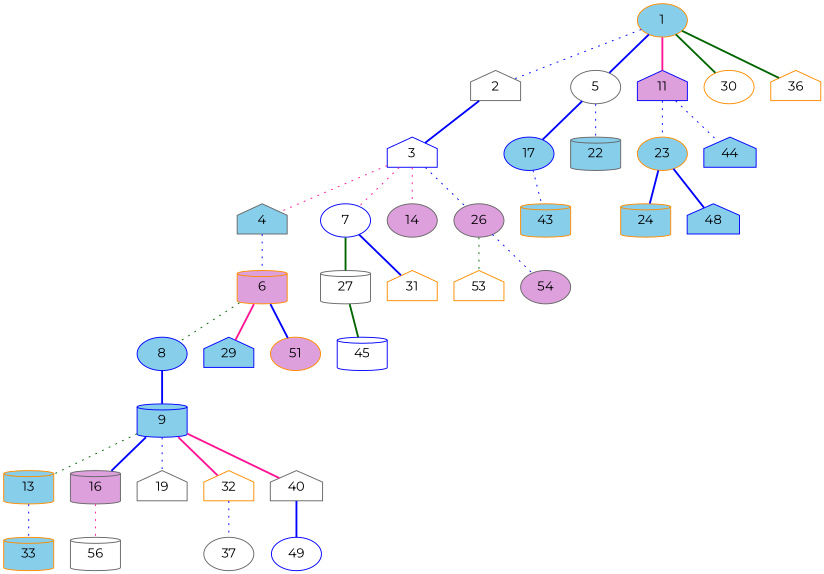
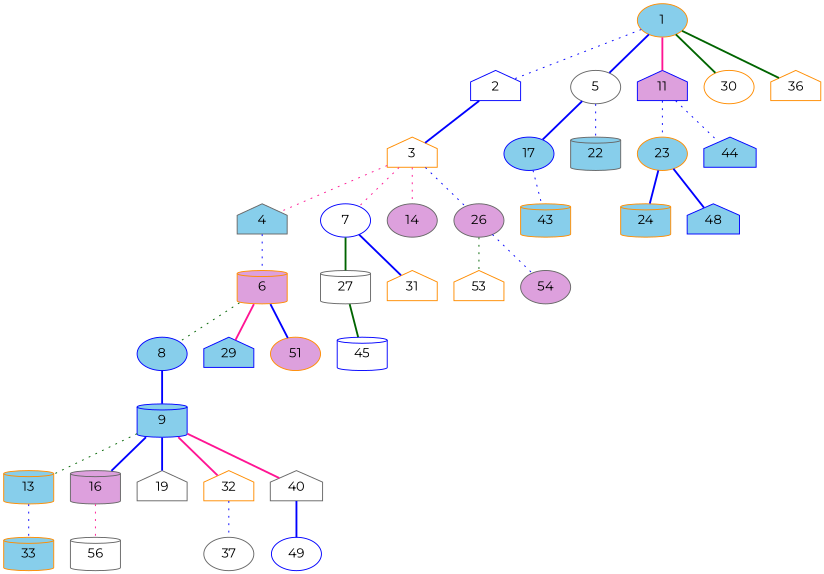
(496, 87) -> (496, 87)
(412, 154) -> (412, 154)
(162, 454) -> (162, 454)
